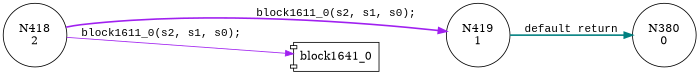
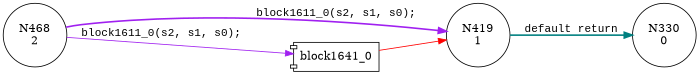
(35, 35) -> (35, 35)
(664, 35) -> (664, 35)
none -> (409, 46)
